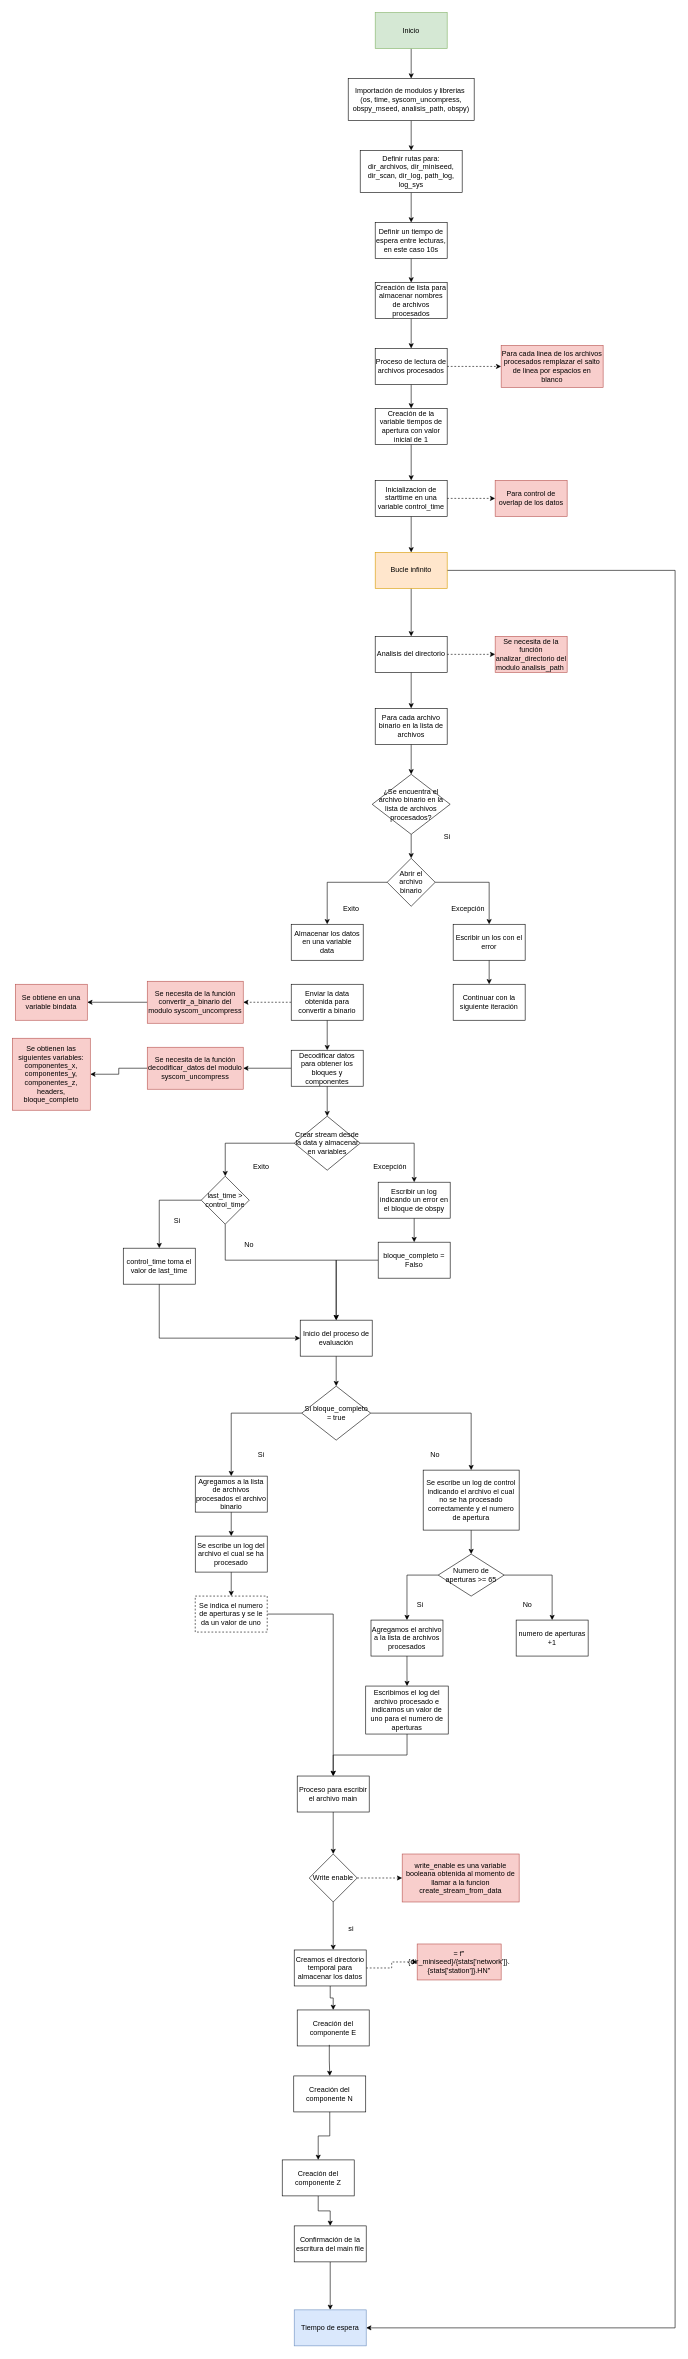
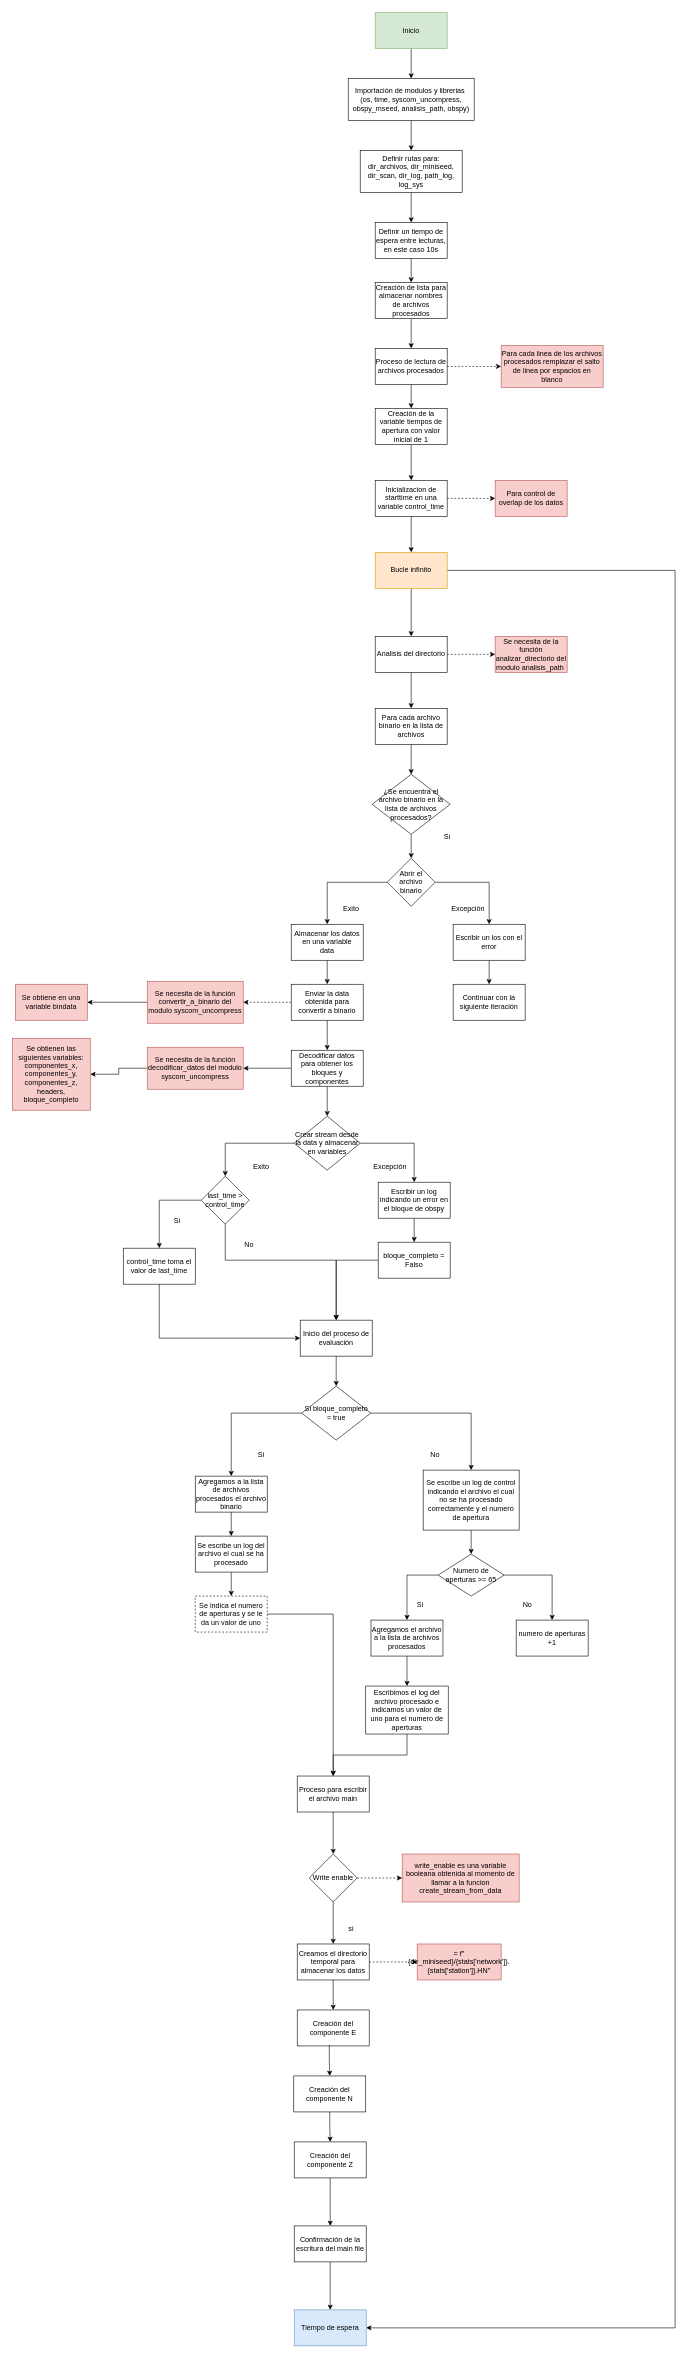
none -> (327, 978)
(330, 1968) -> (333, 1962)
(318, 2178) -> (330, 2160)
